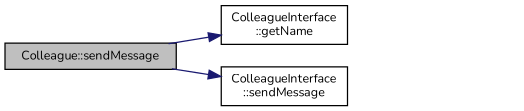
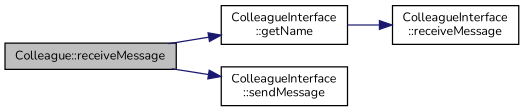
none -> (456, 25)
(91, 56) -> (91, 56)
